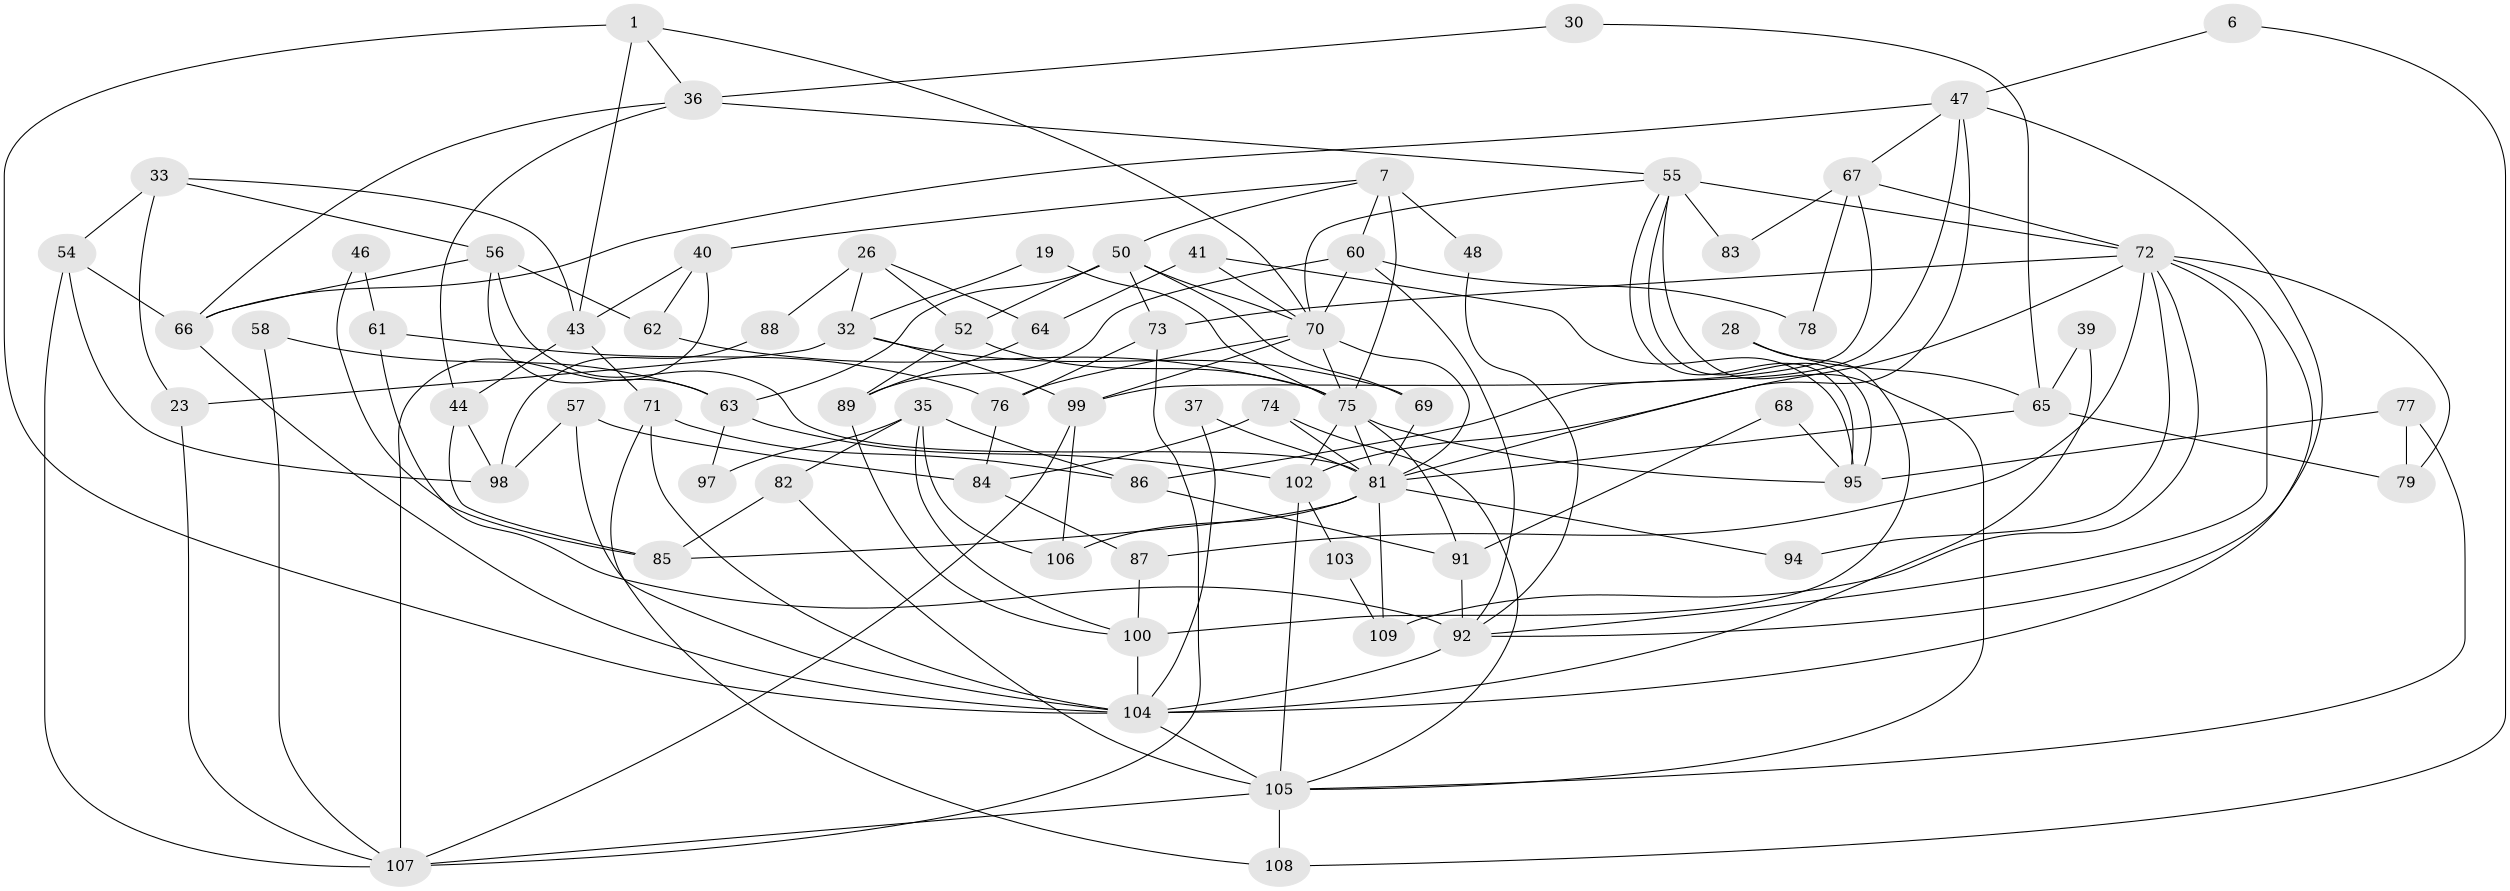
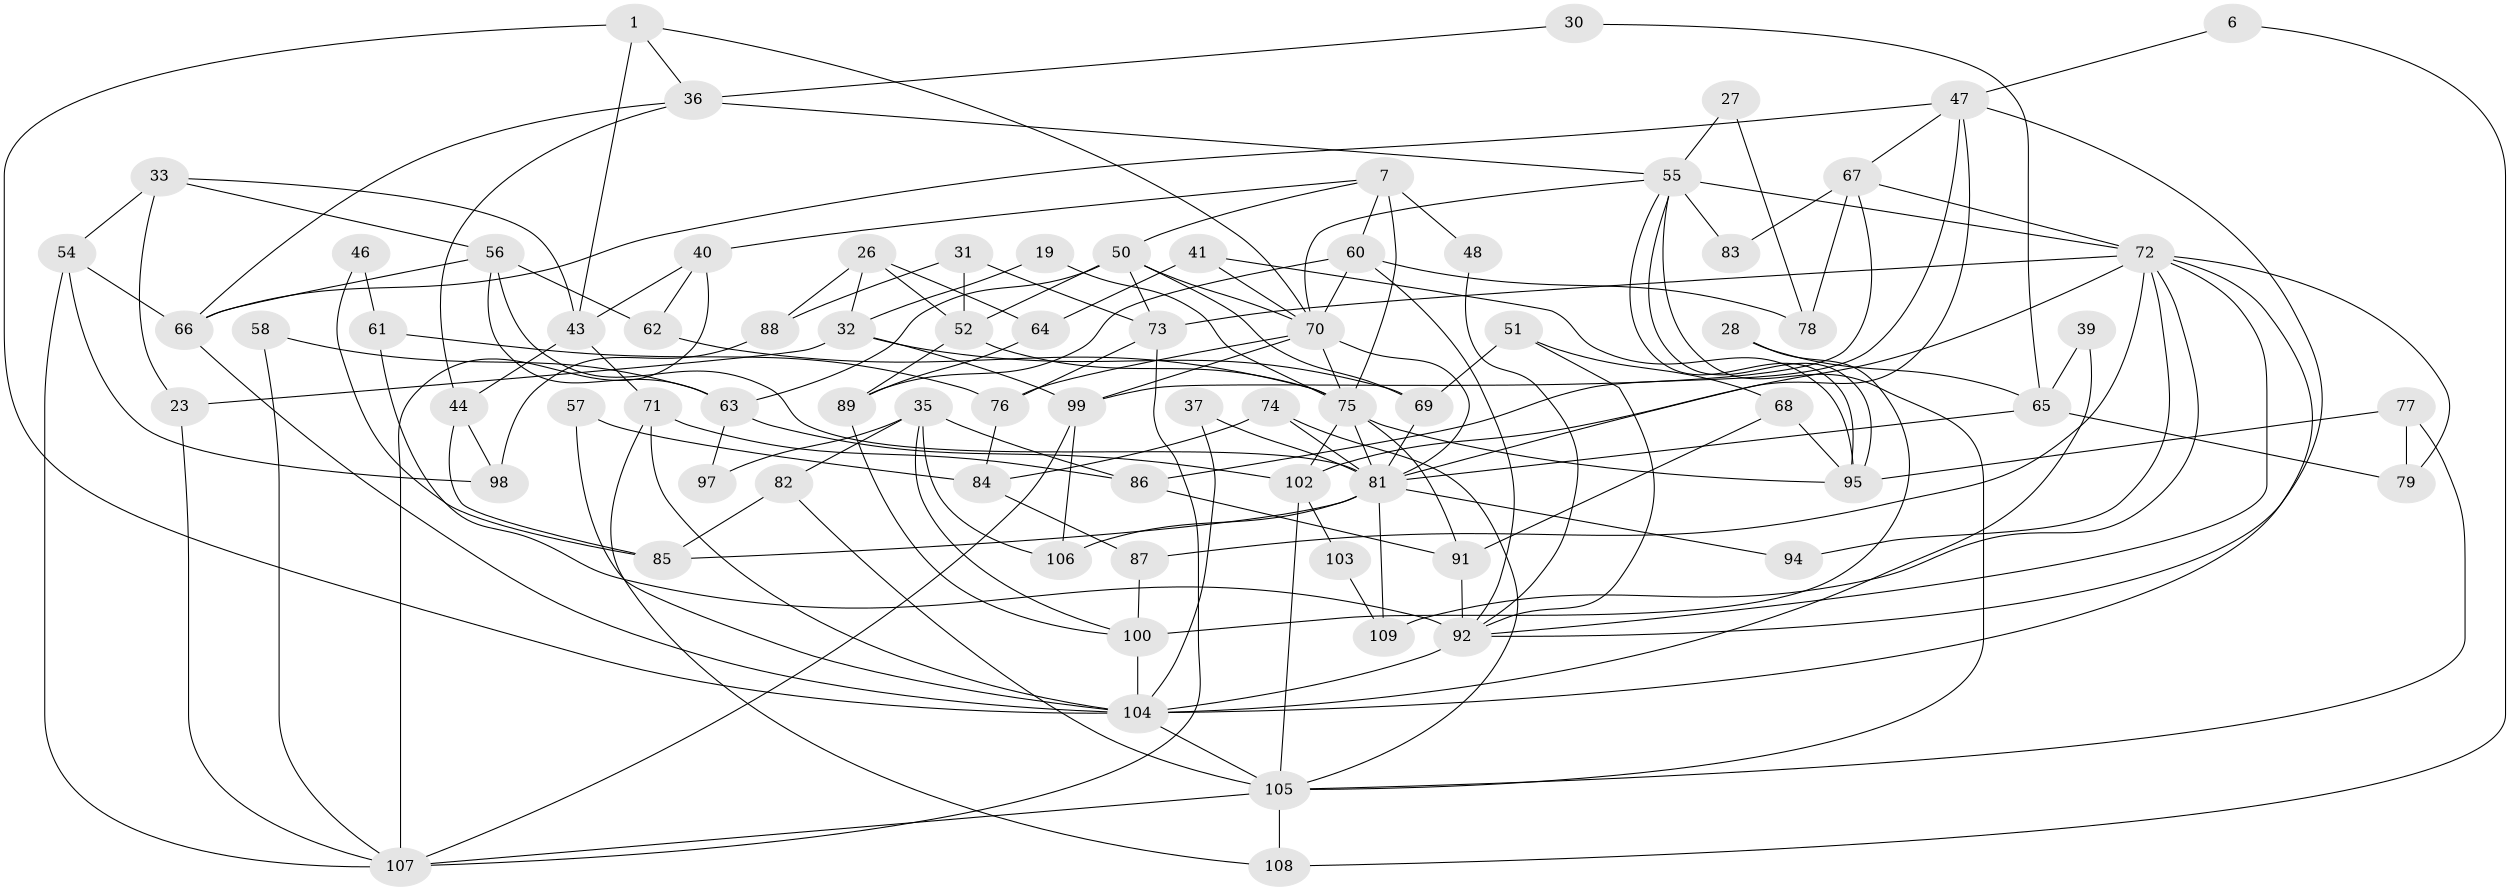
none -> (1731, 100)
none -> (964, 254)
none -> (1514, 330)
(538, 445) -> none
